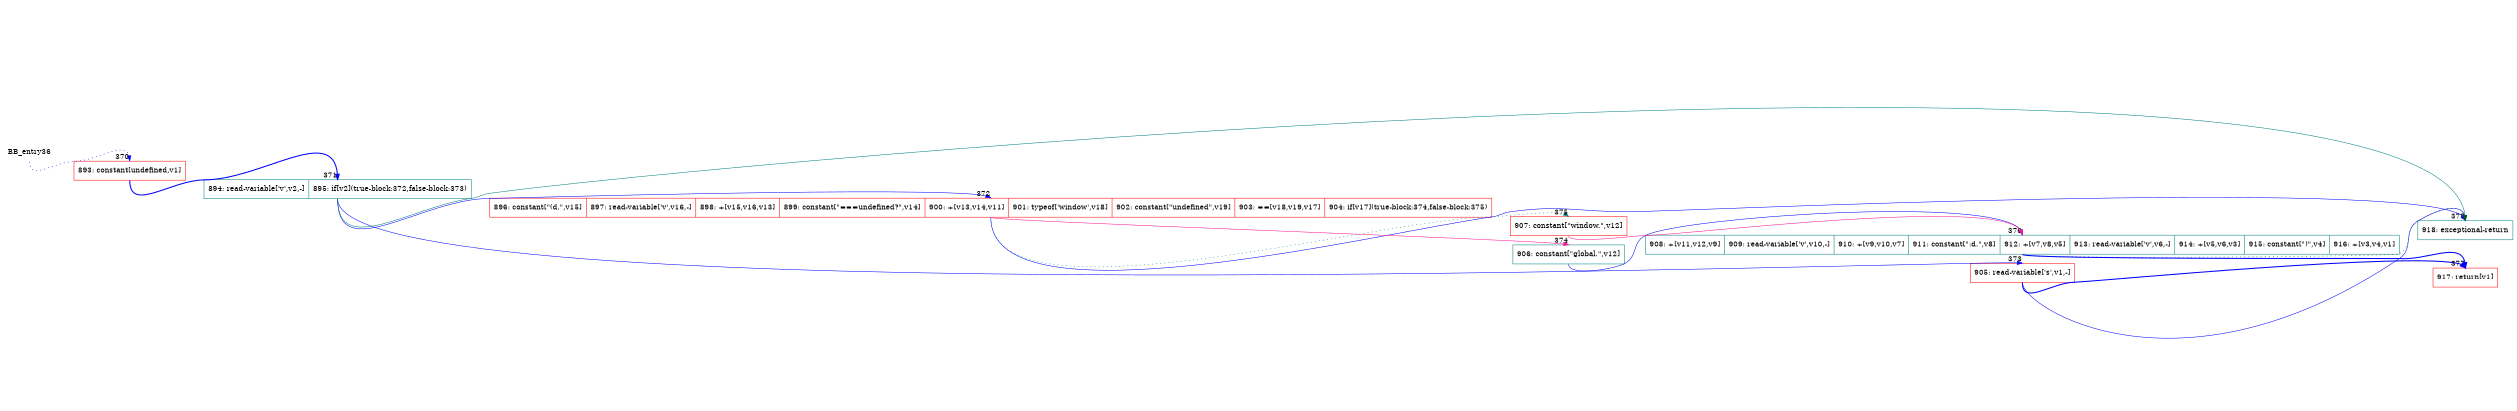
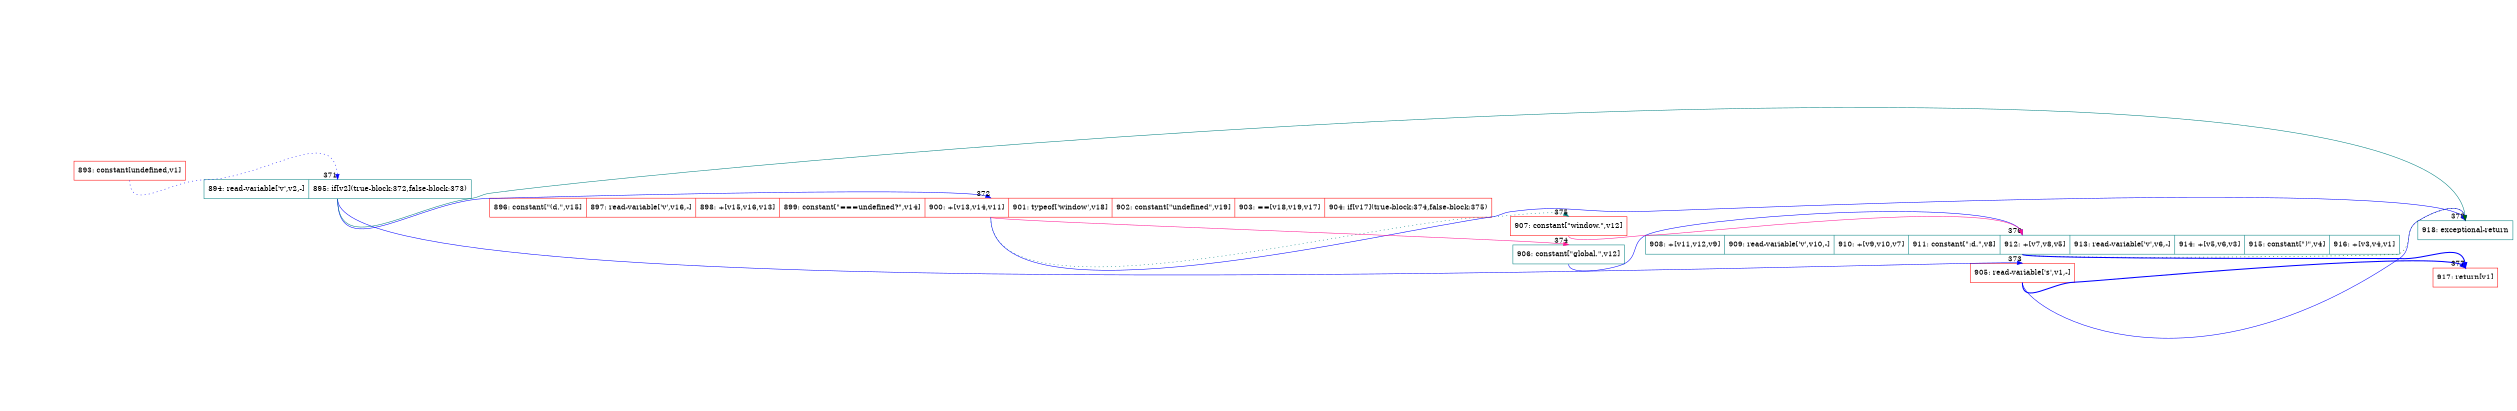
(30, 152) -> none
(235, 175) -> (235, 175)
